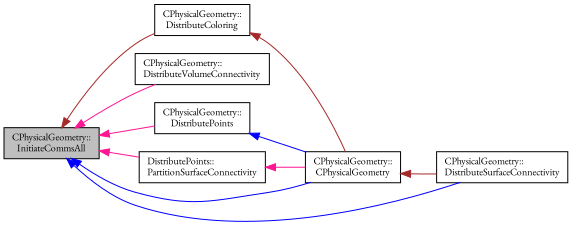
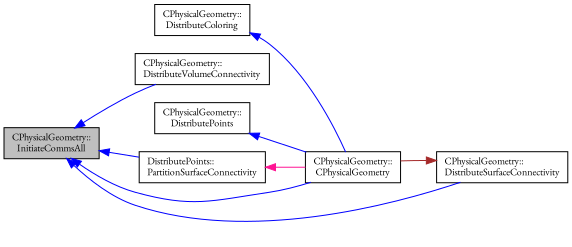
(105, 70) -> none
(310, 89) -> (310, 89)
(119, 102) -> (119, 102)
(132, 130) -> none
(124, 155) -> (124, 155)
(424, 174) -> (413, 161)
